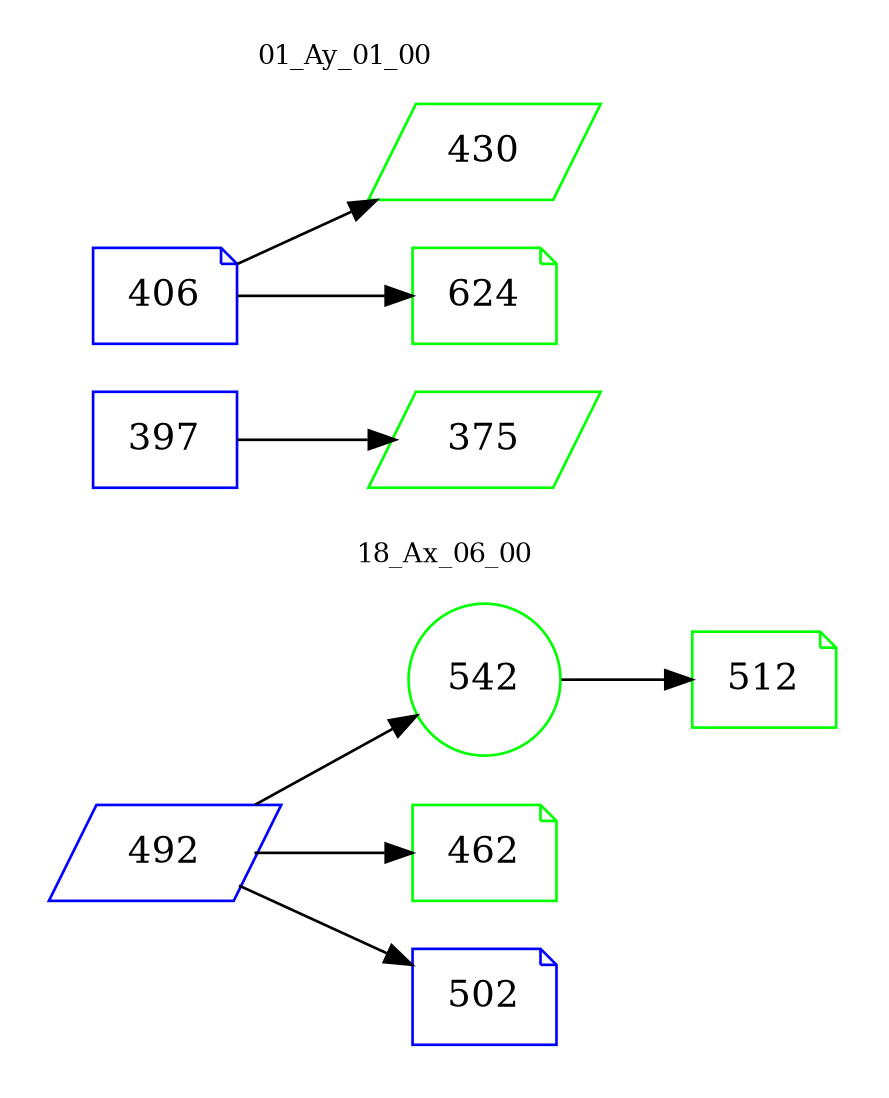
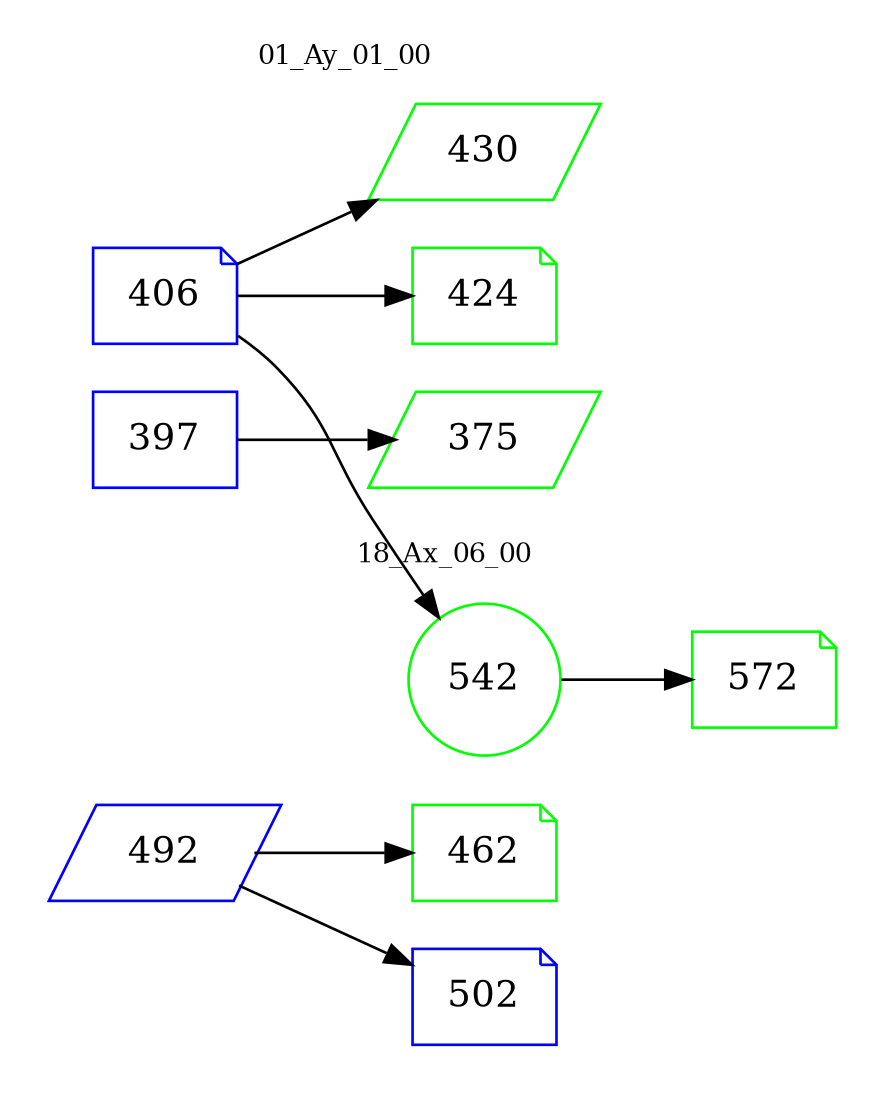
(485, 296) -> (485, 296)
(764, 680) -> (764, 680)
(324, 767) -> (339, 459)
